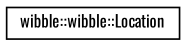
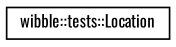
(93, 23) -> (88, 23)
